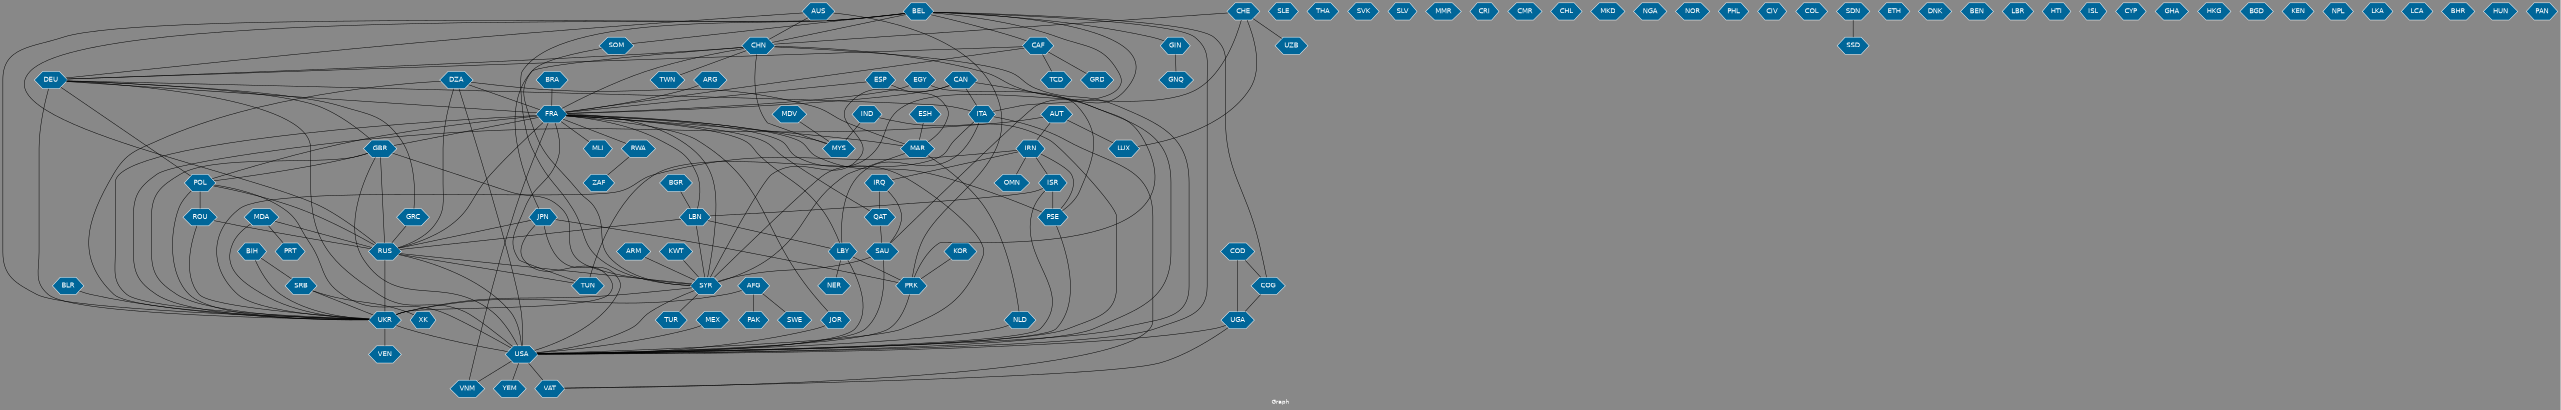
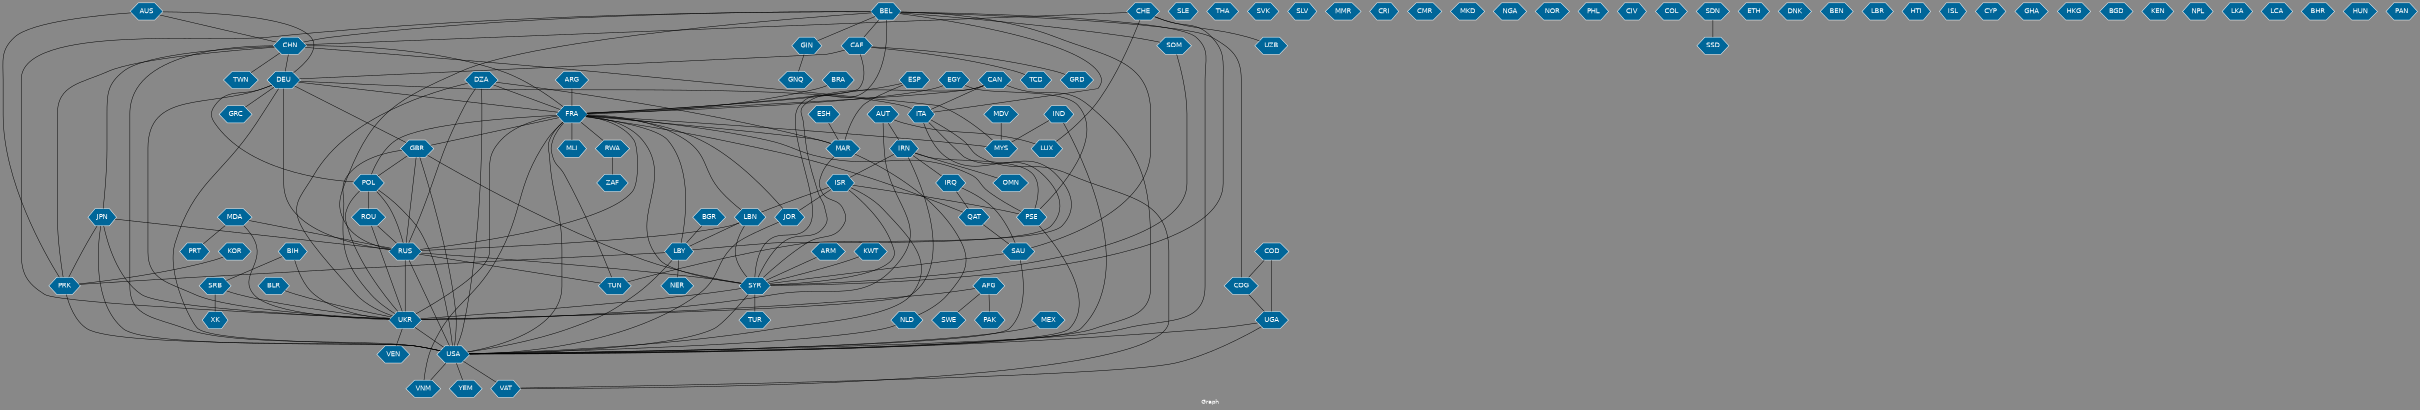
(1566, 11) -> none
(686, 200) -> (694, 235)
none -> (815, 200)
(399, 234) -> (289, 203)
none -> (885, 265)
